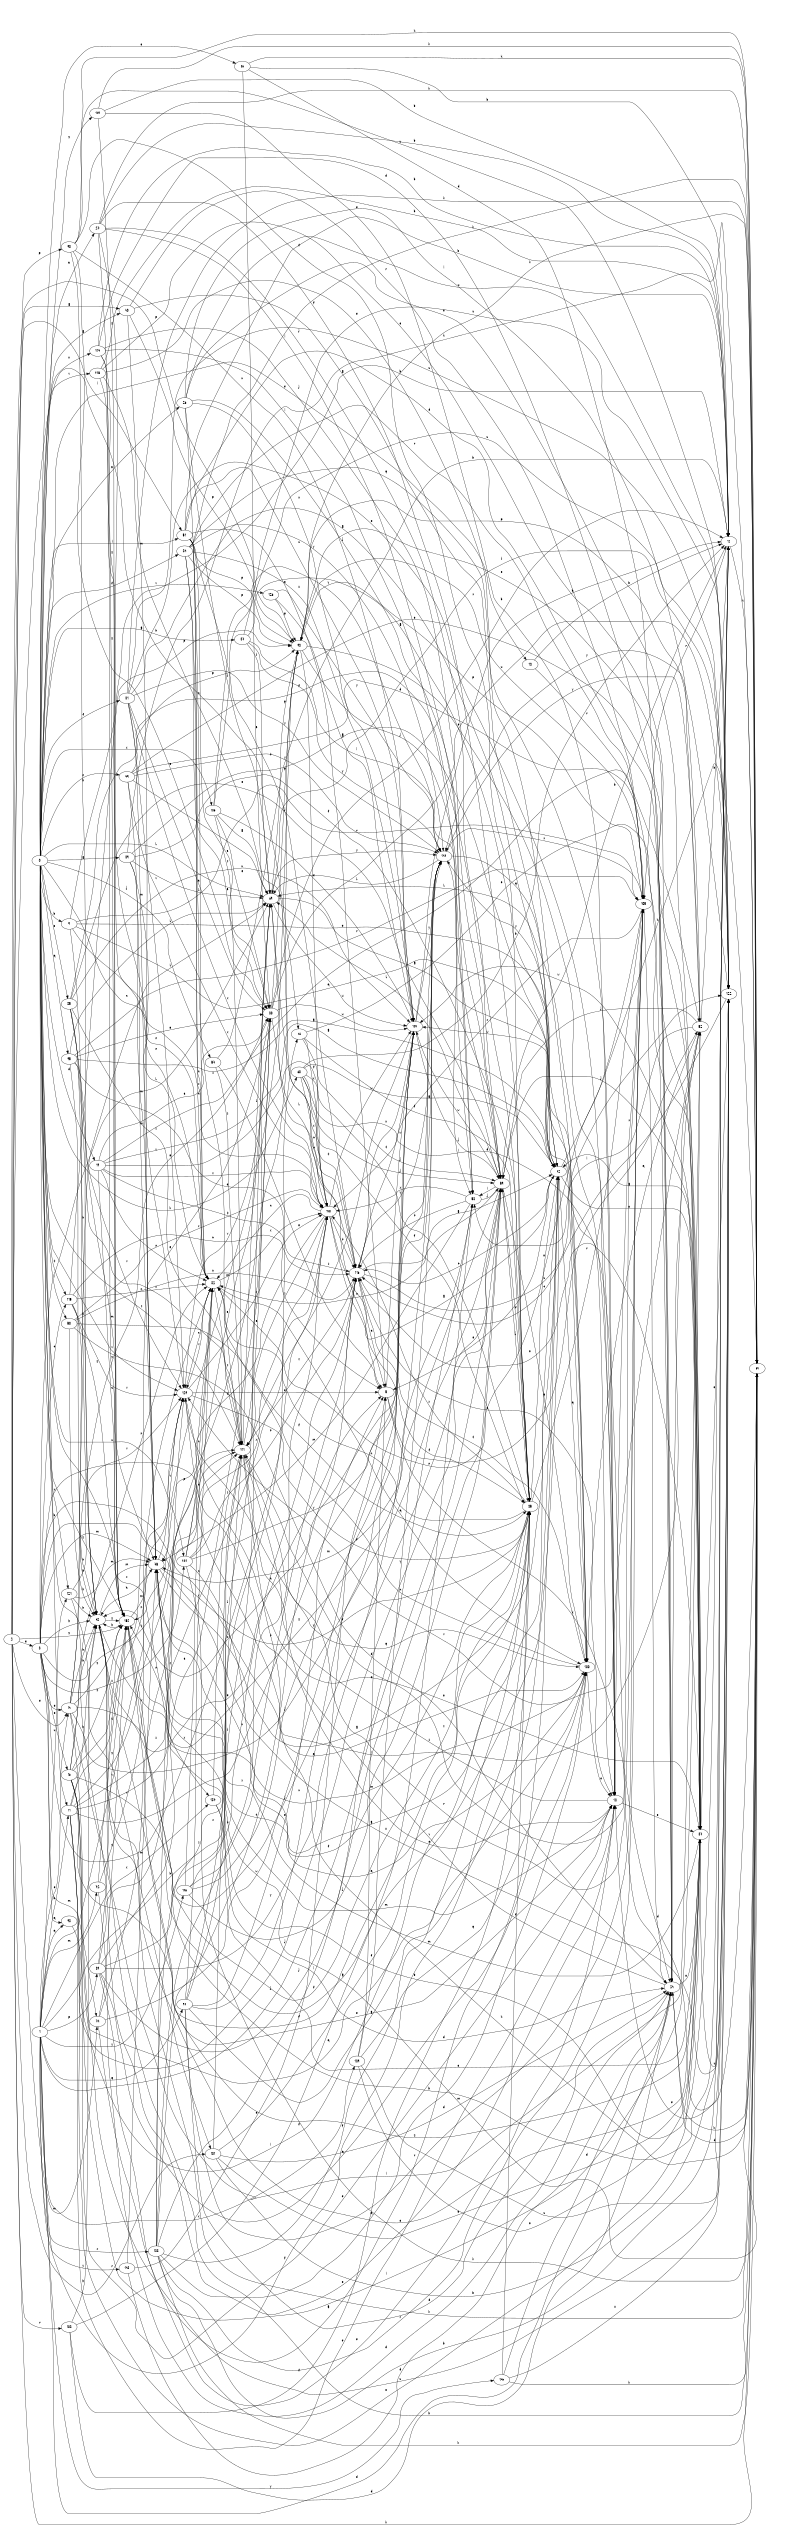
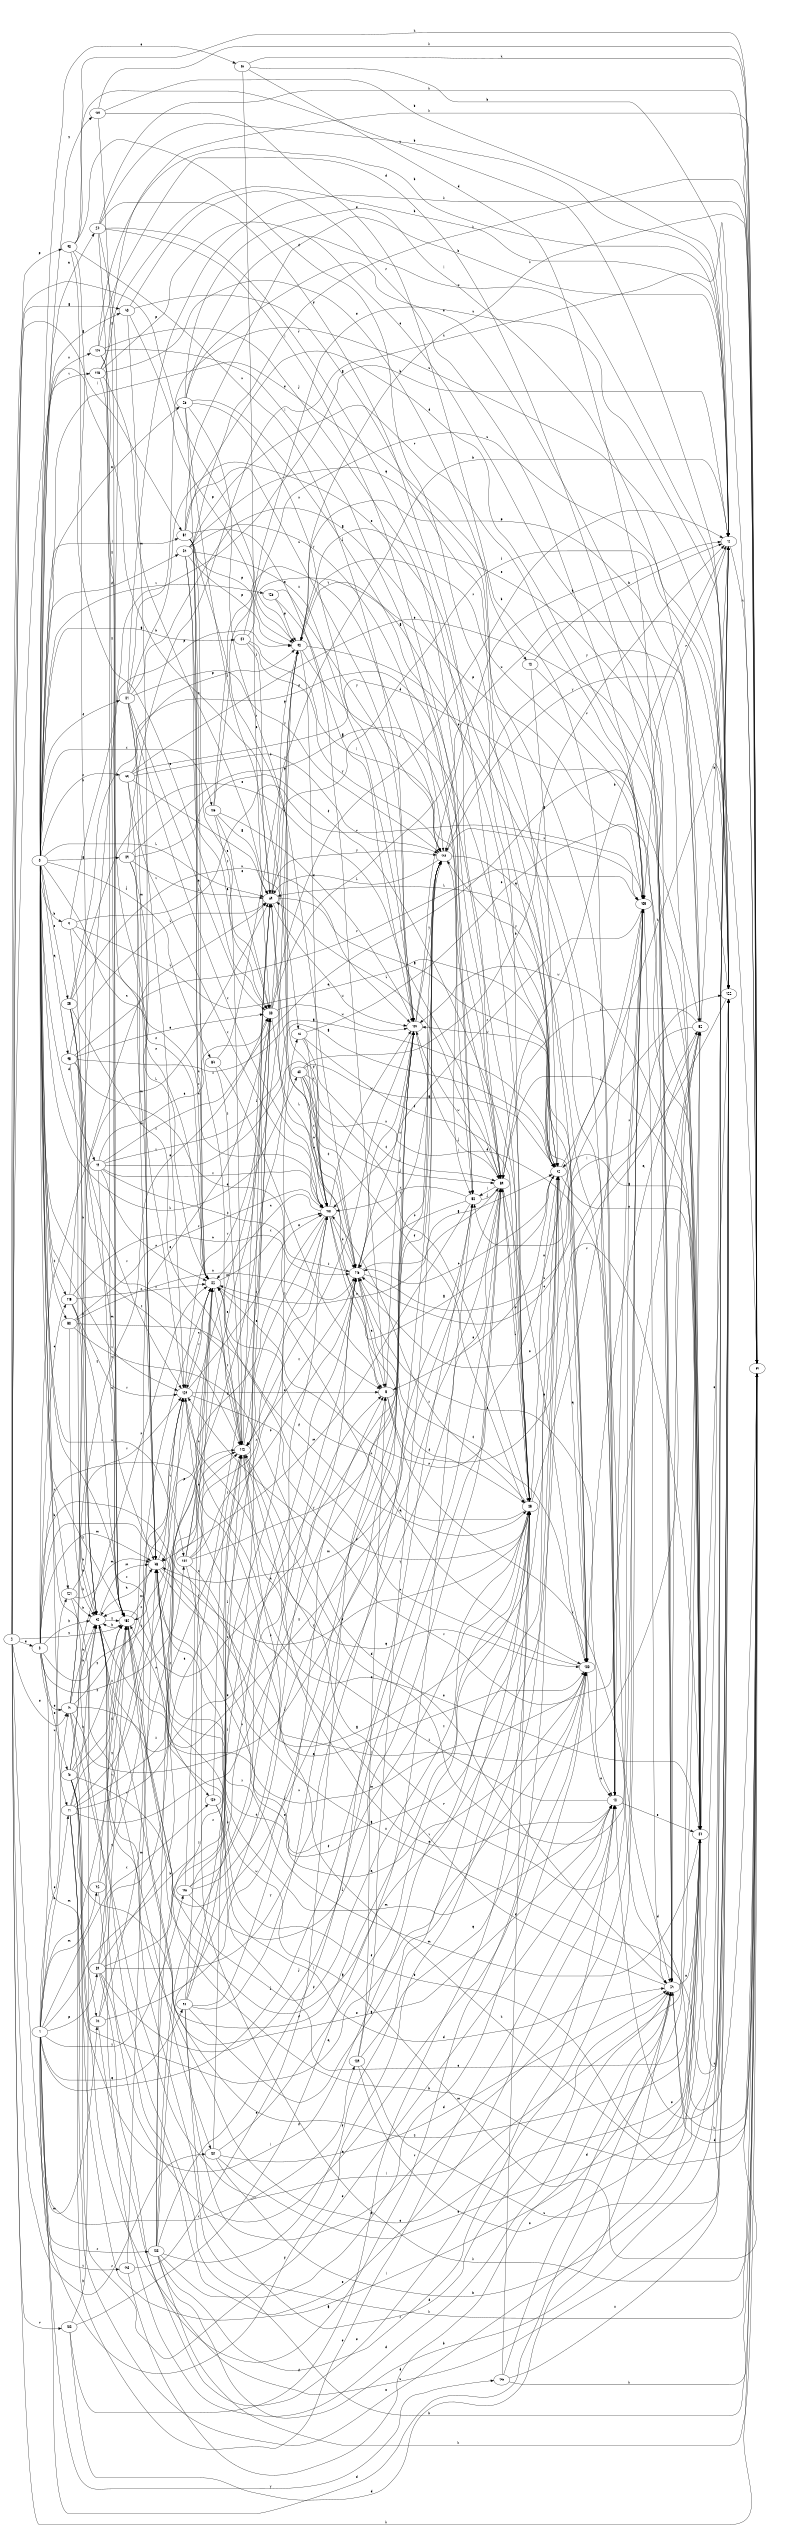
none -> (708, 113)
none -> (549, 916)
(551, 1090) -> none
(242, 1450) -> (242, 1450)
(208, 1694) -> (277, 781)
(69, 1921) -> none
